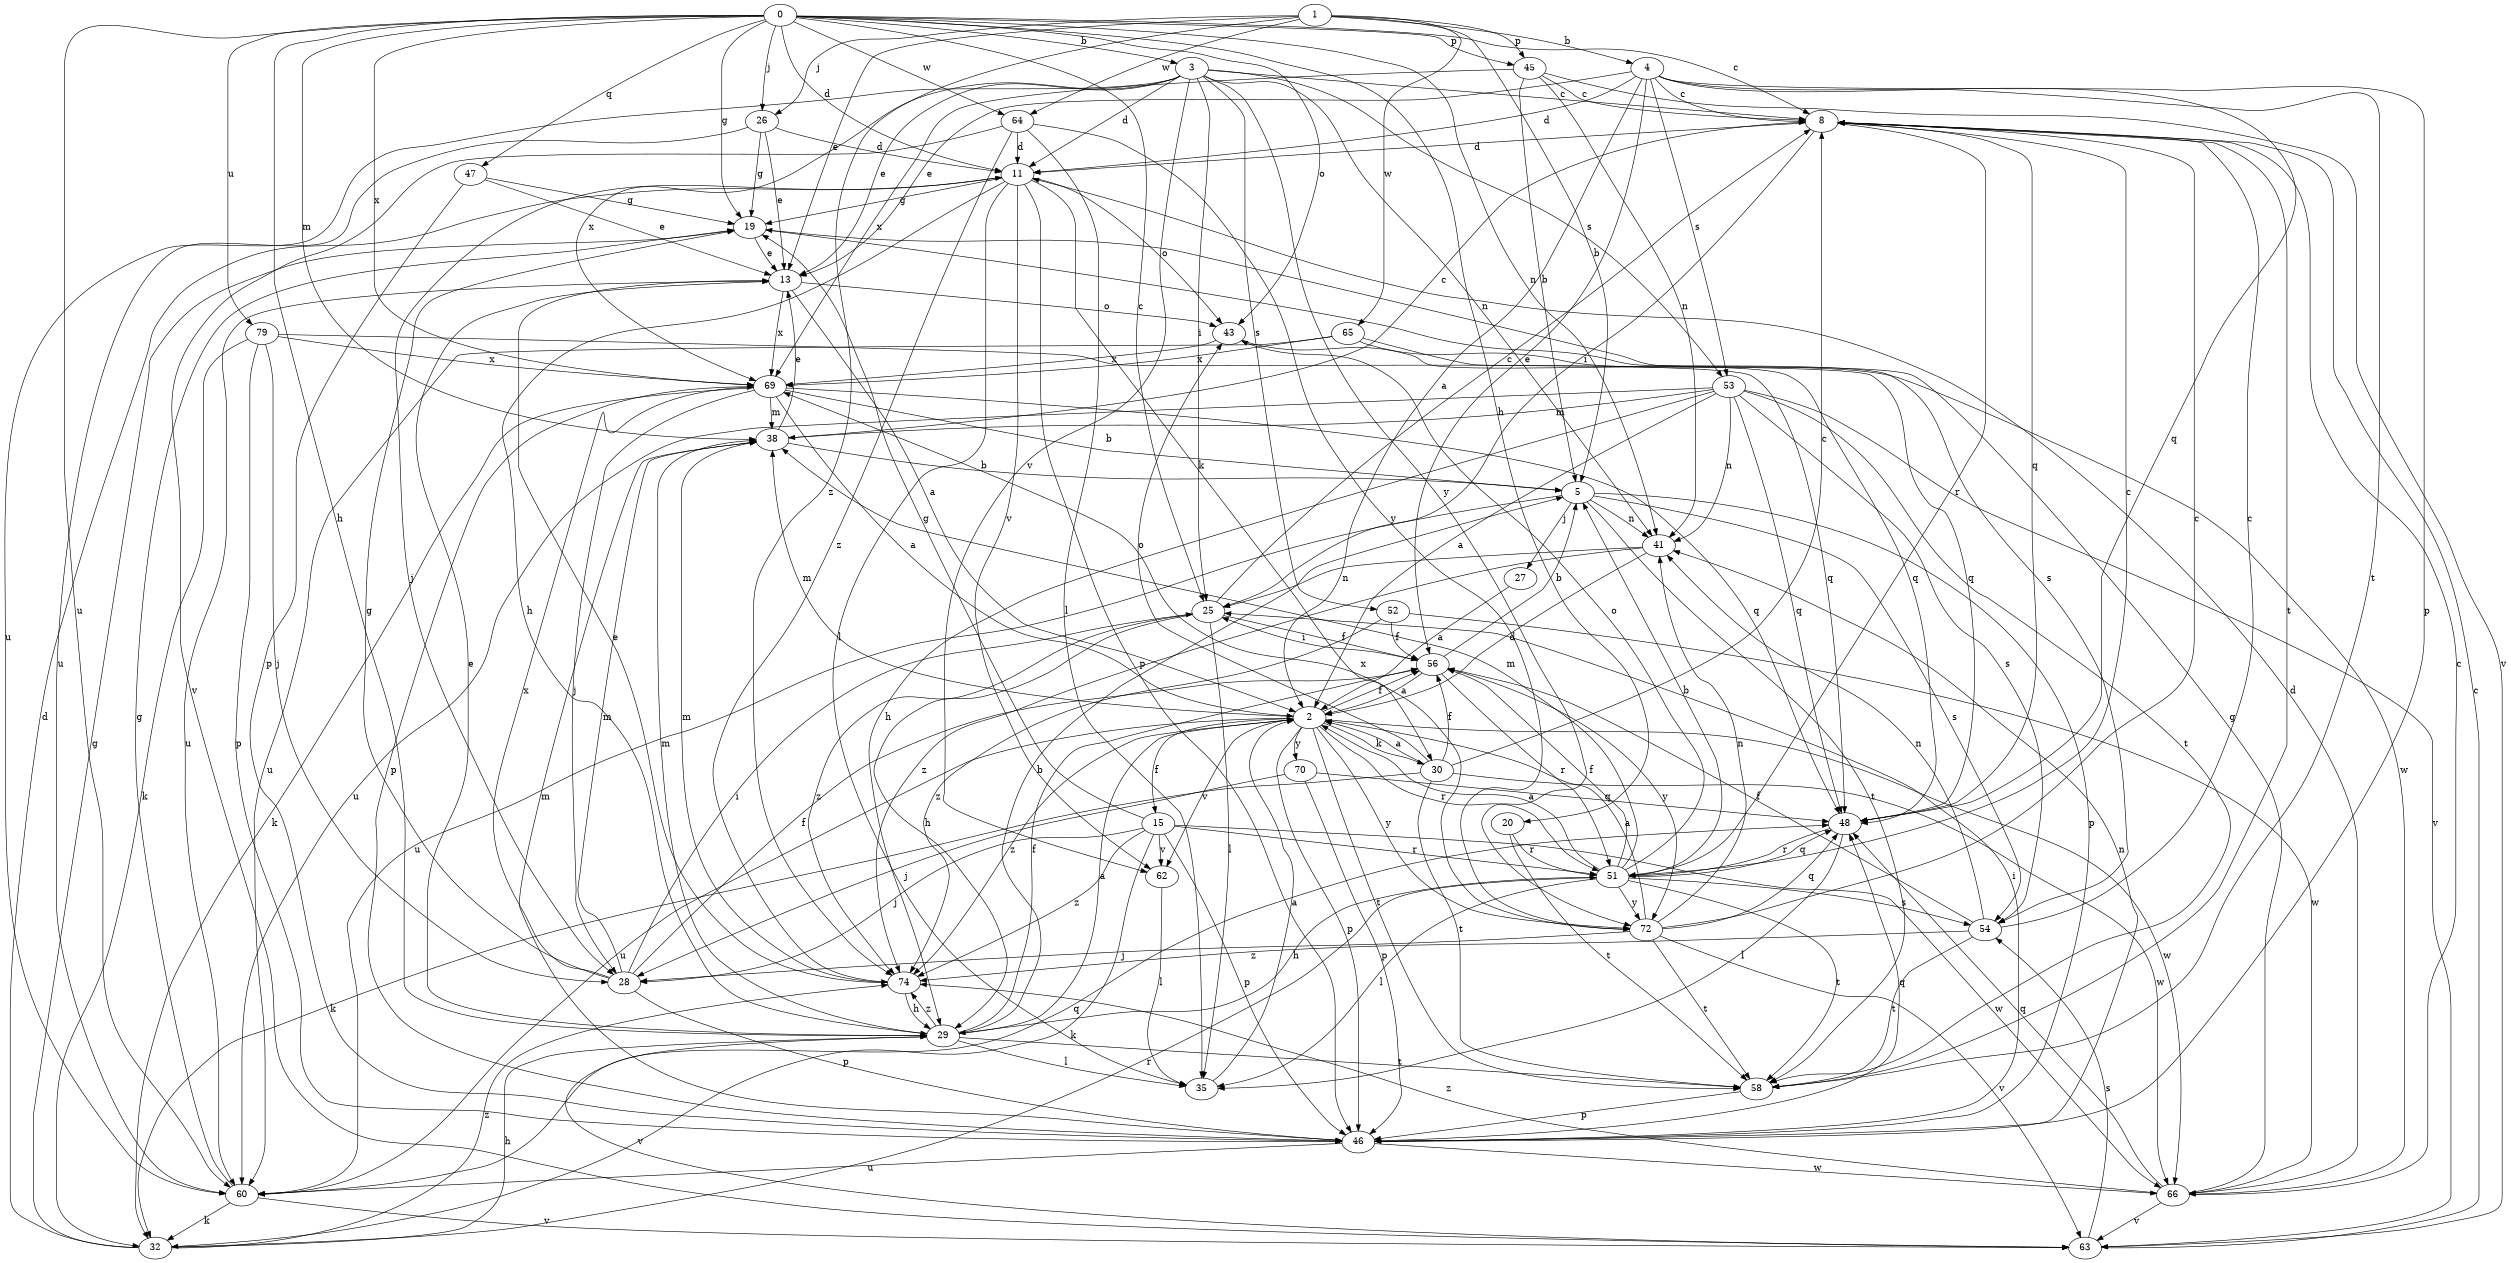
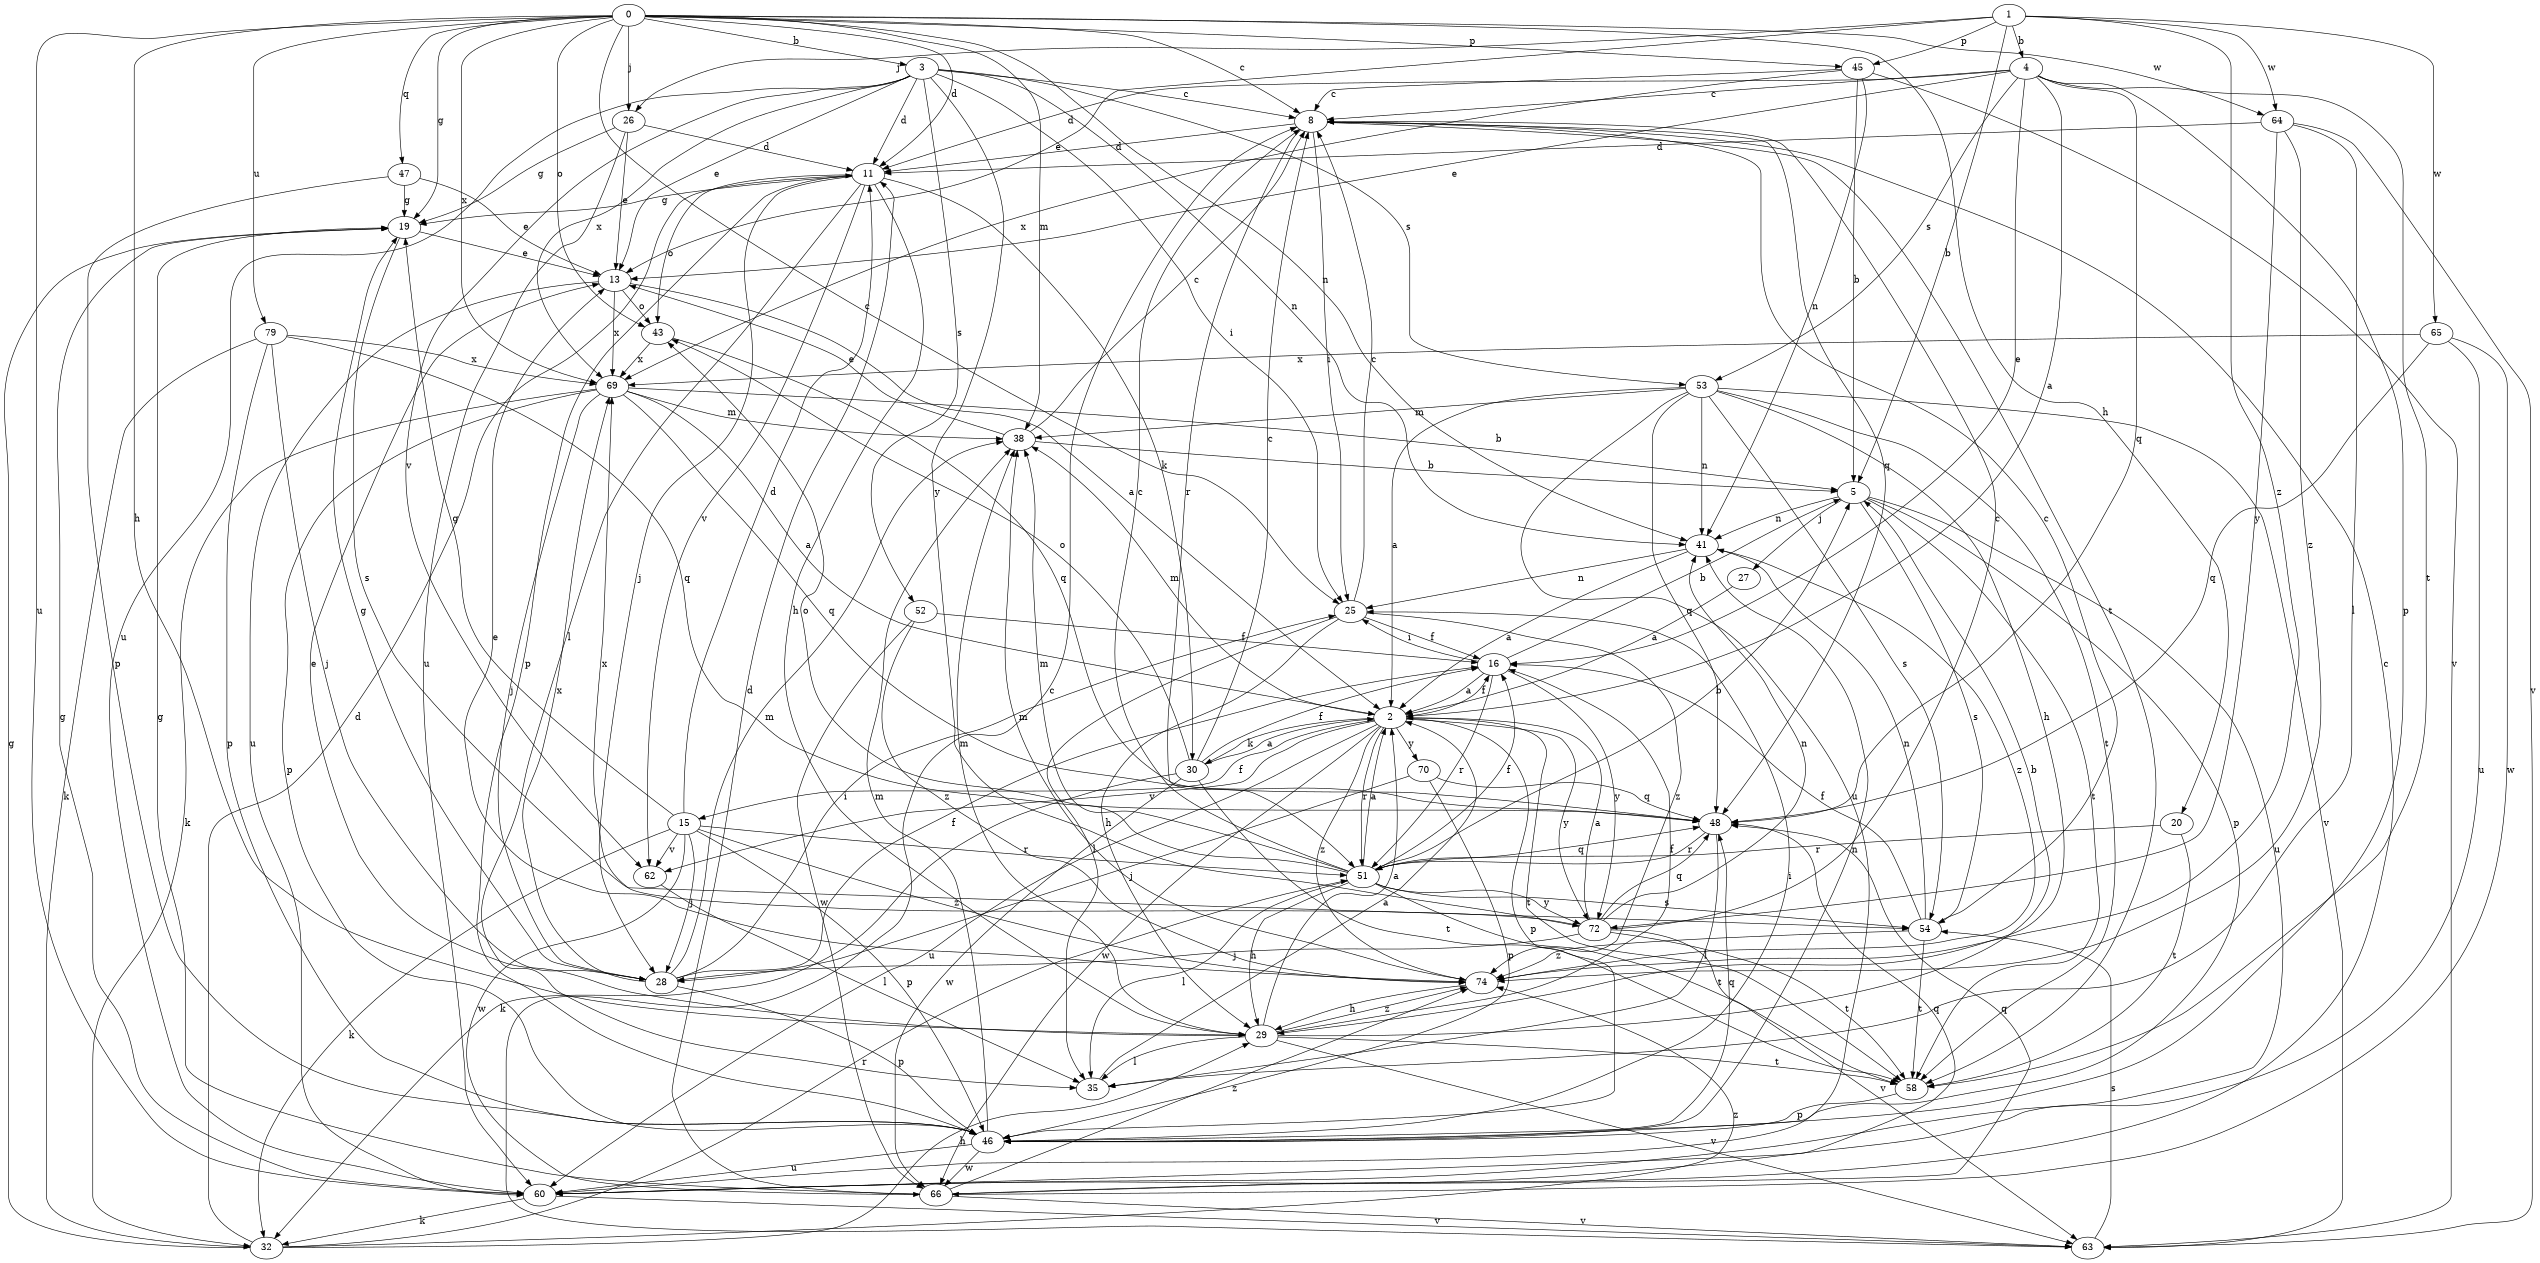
none -> (767, 490)
(1513, 638) -> (1509, 638)
(1433, 665) -> (1494, 665)
